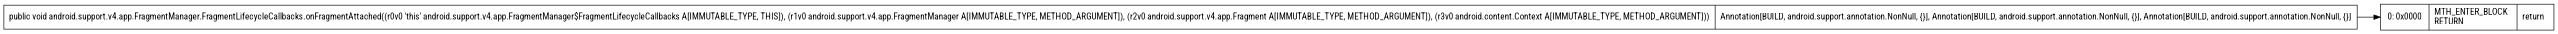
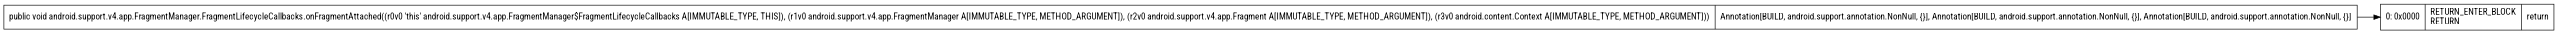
(2471, 12) -> (2473, 12)
